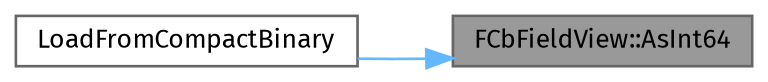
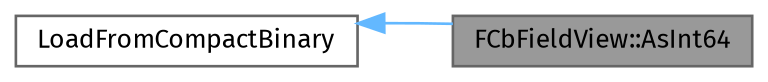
(392, 59) -> (419, 23)
